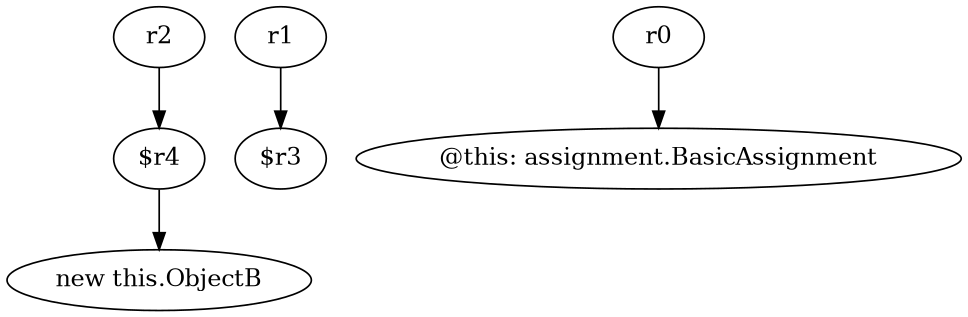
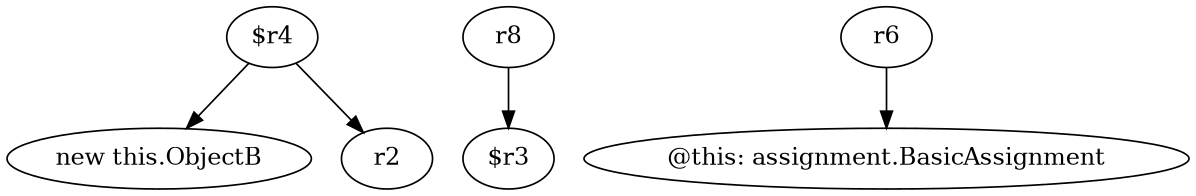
(281, 37) -> (509, 37)
(659, 37) -> (887, 37)
(159, 90) -> (324, 92)
